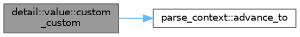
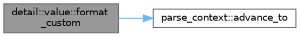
(61, 18) -> (61, 18)
